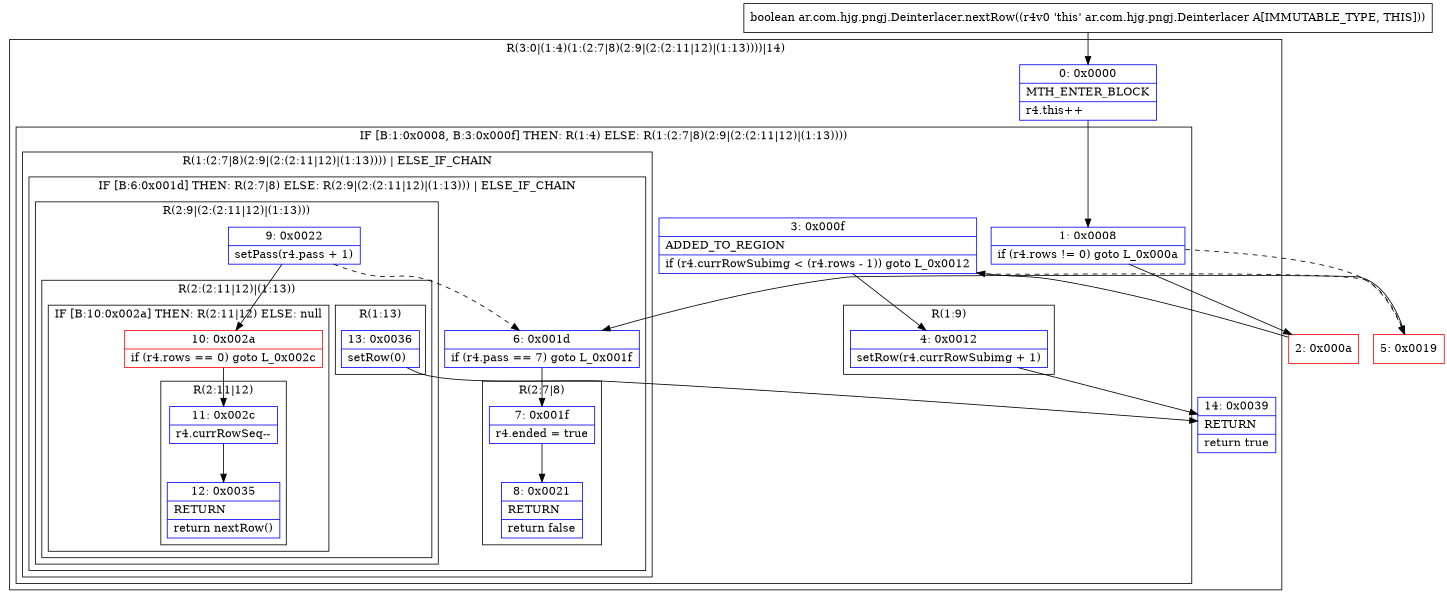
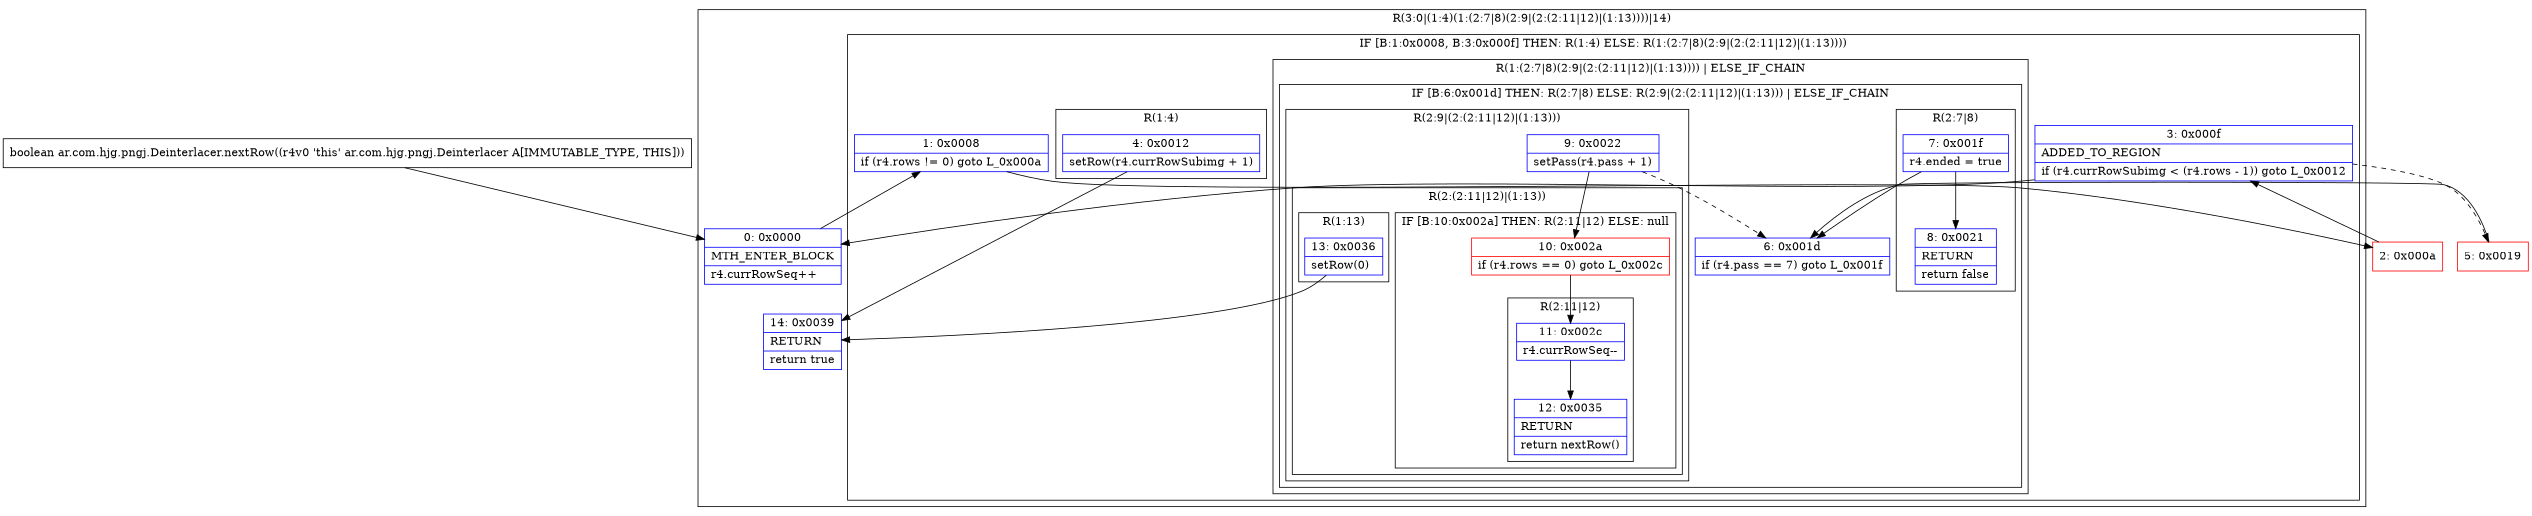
(1055, 111) -> (764, 275)
(1306, 262) -> none
(886, 299) -> (1232, 193)
(949, 314) -> (1161, 119)
(542, 386) -> (1872, 201)
